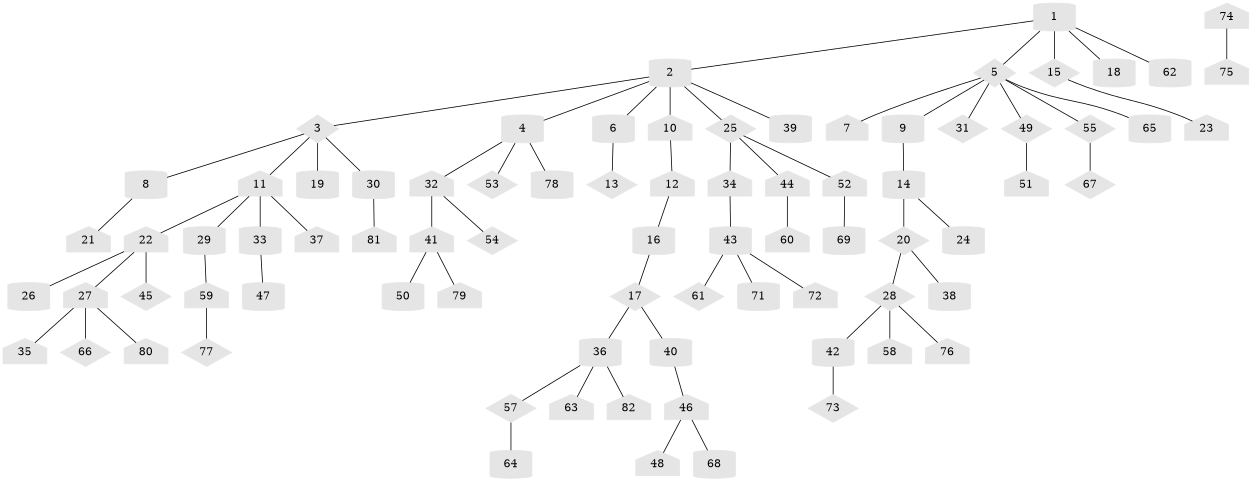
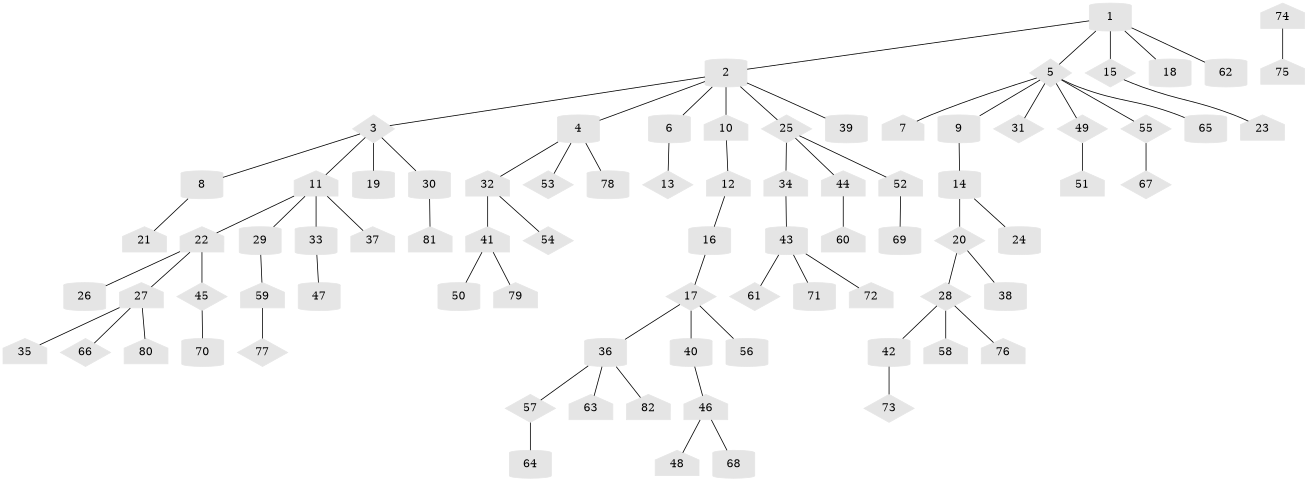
none -> (203, 352)
none -> (747, 352)
